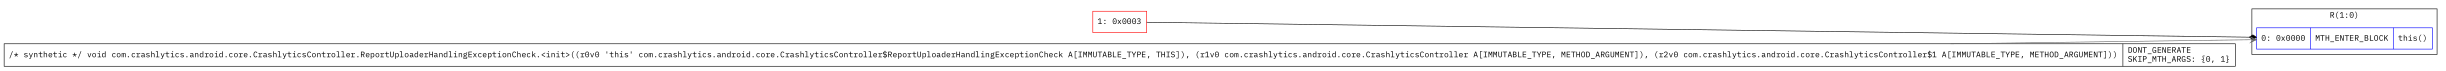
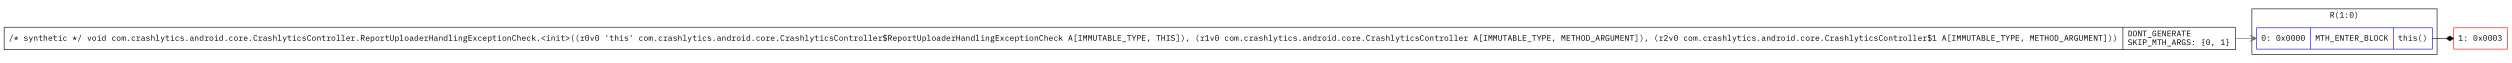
(1698, 30) -> (2441, 38)
